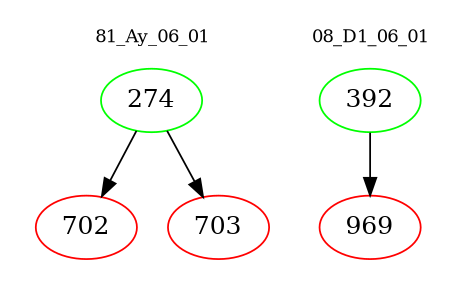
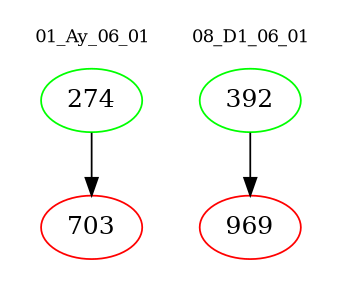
(152, 38) -> (93, 38)
(86, 227) -> none
